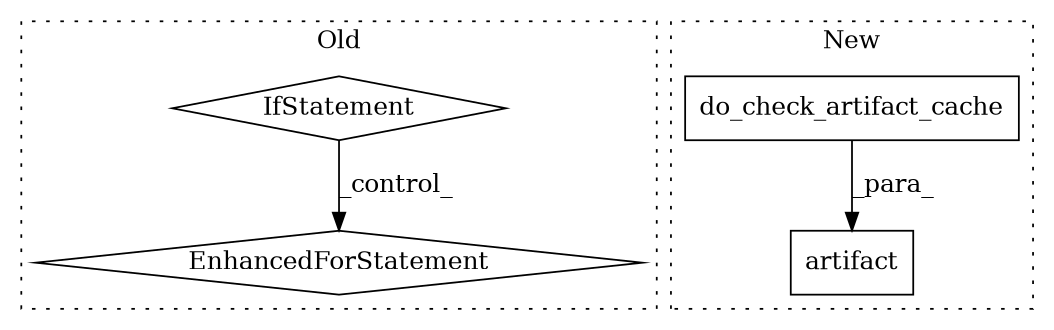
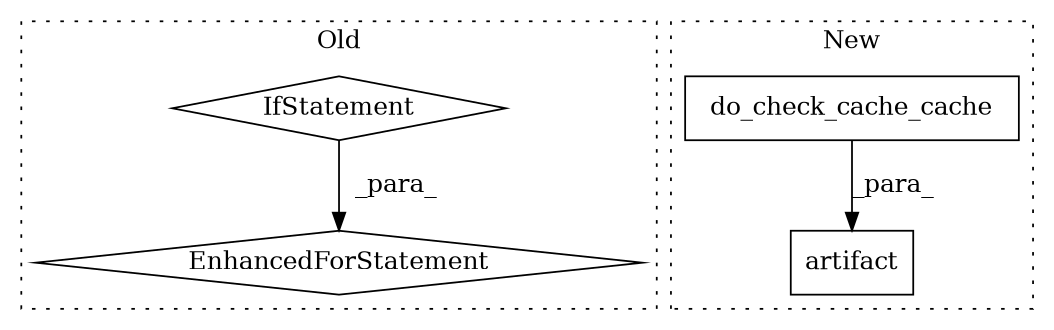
(852, 108) -> (852, 108)
(396, 185) -> (396, 185)
